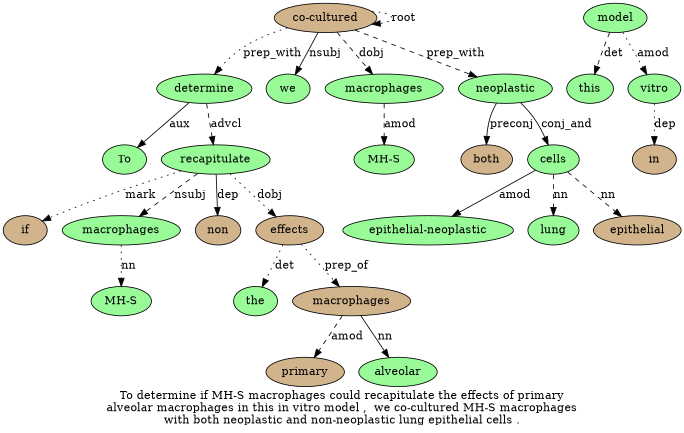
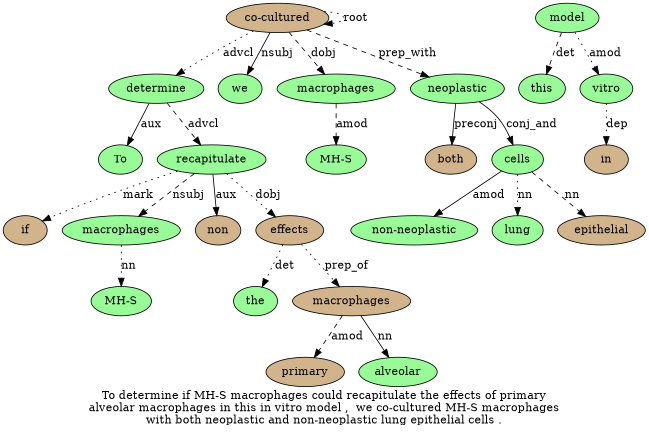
(273, 53) -> (238, 53)
(553, 191) -> (518, 191)
(228, 195) -> (226, 195)
(428, 230) -> (414, 230)
